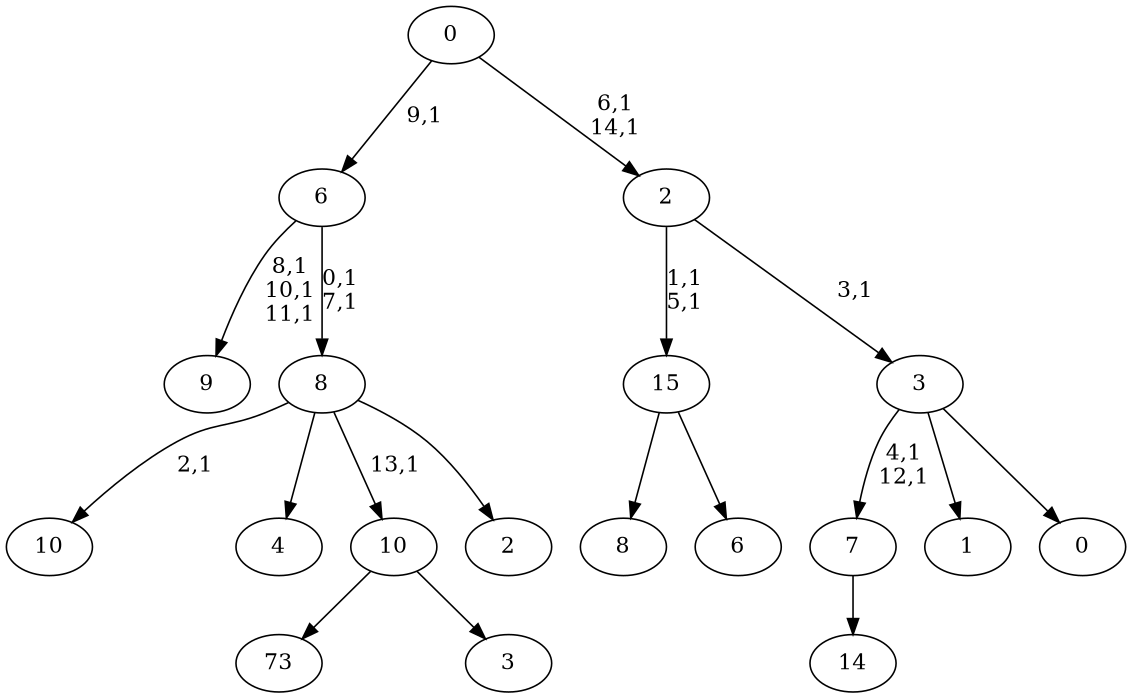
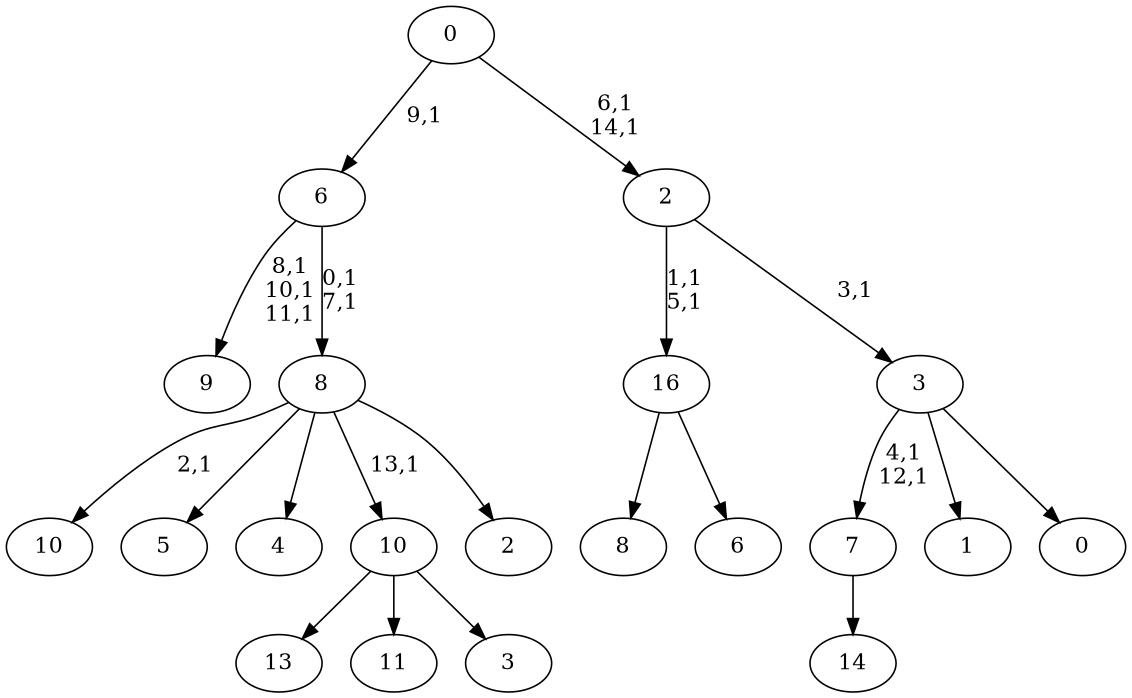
(666, 384) -> (666, 384)
none -> (164, 547)
(279, 663) -> (279, 663)
none -> (394, 663)
